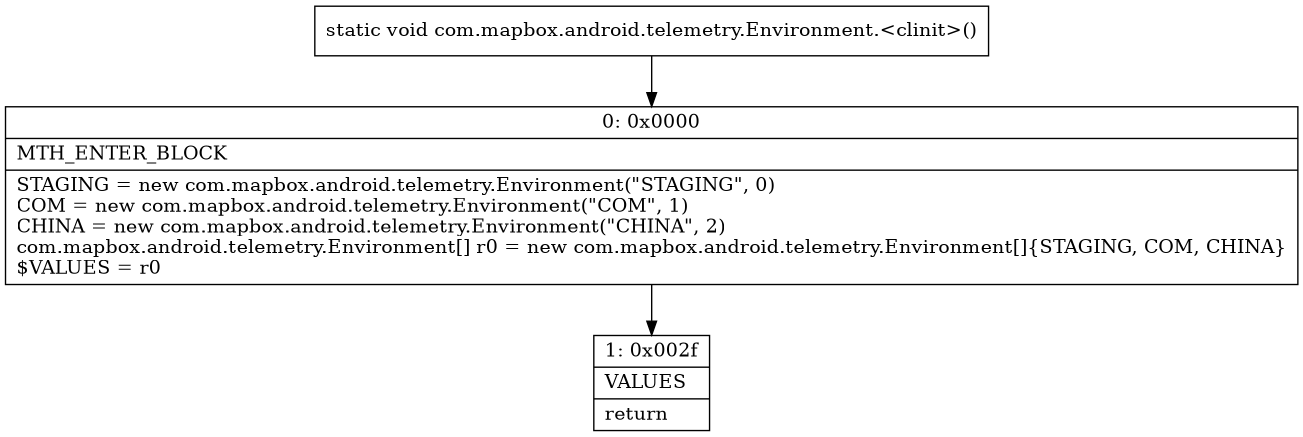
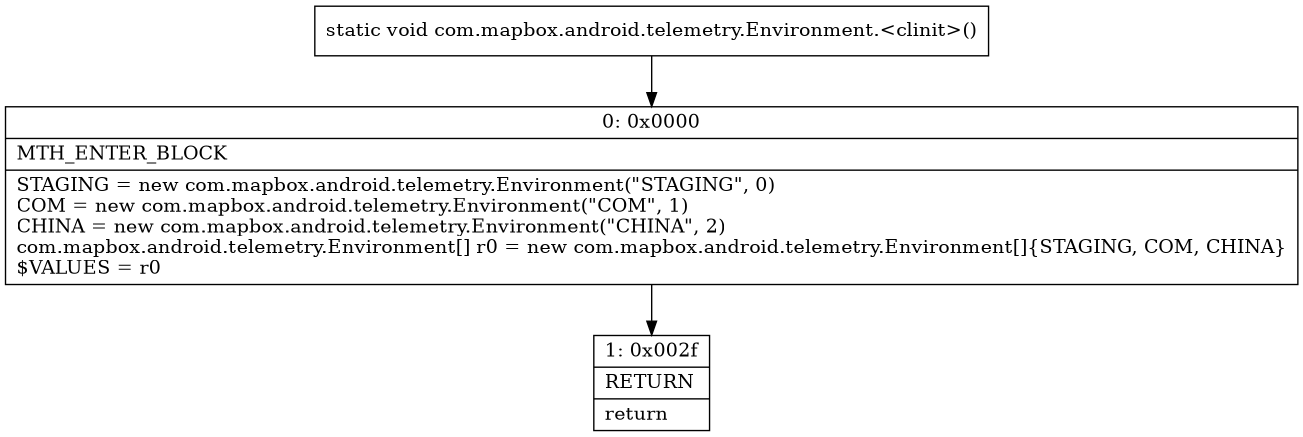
(646, 382) -> (650, 382)
